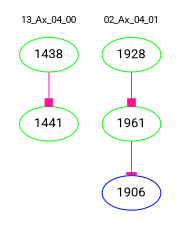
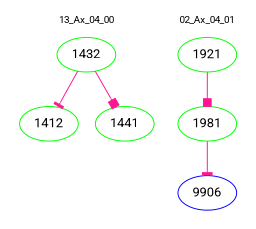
(49, 55) -> (86, 55)
(131, 55) -> (207, 55)
none -> (49, 124)
(131, 124) -> (207, 124)
(131, 193) -> (207, 193)
